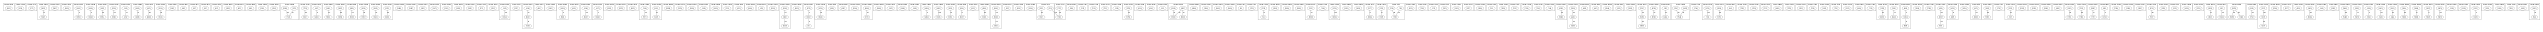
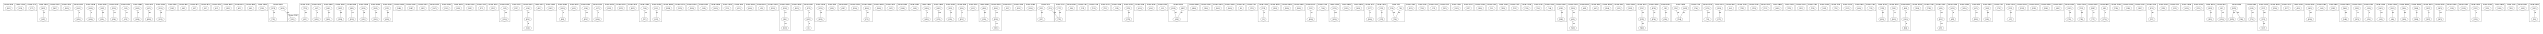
(287, 13) -> (286, 13)
(1183, 17) -> none
